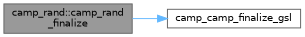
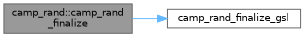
(234, 19) -> (234, 19)
